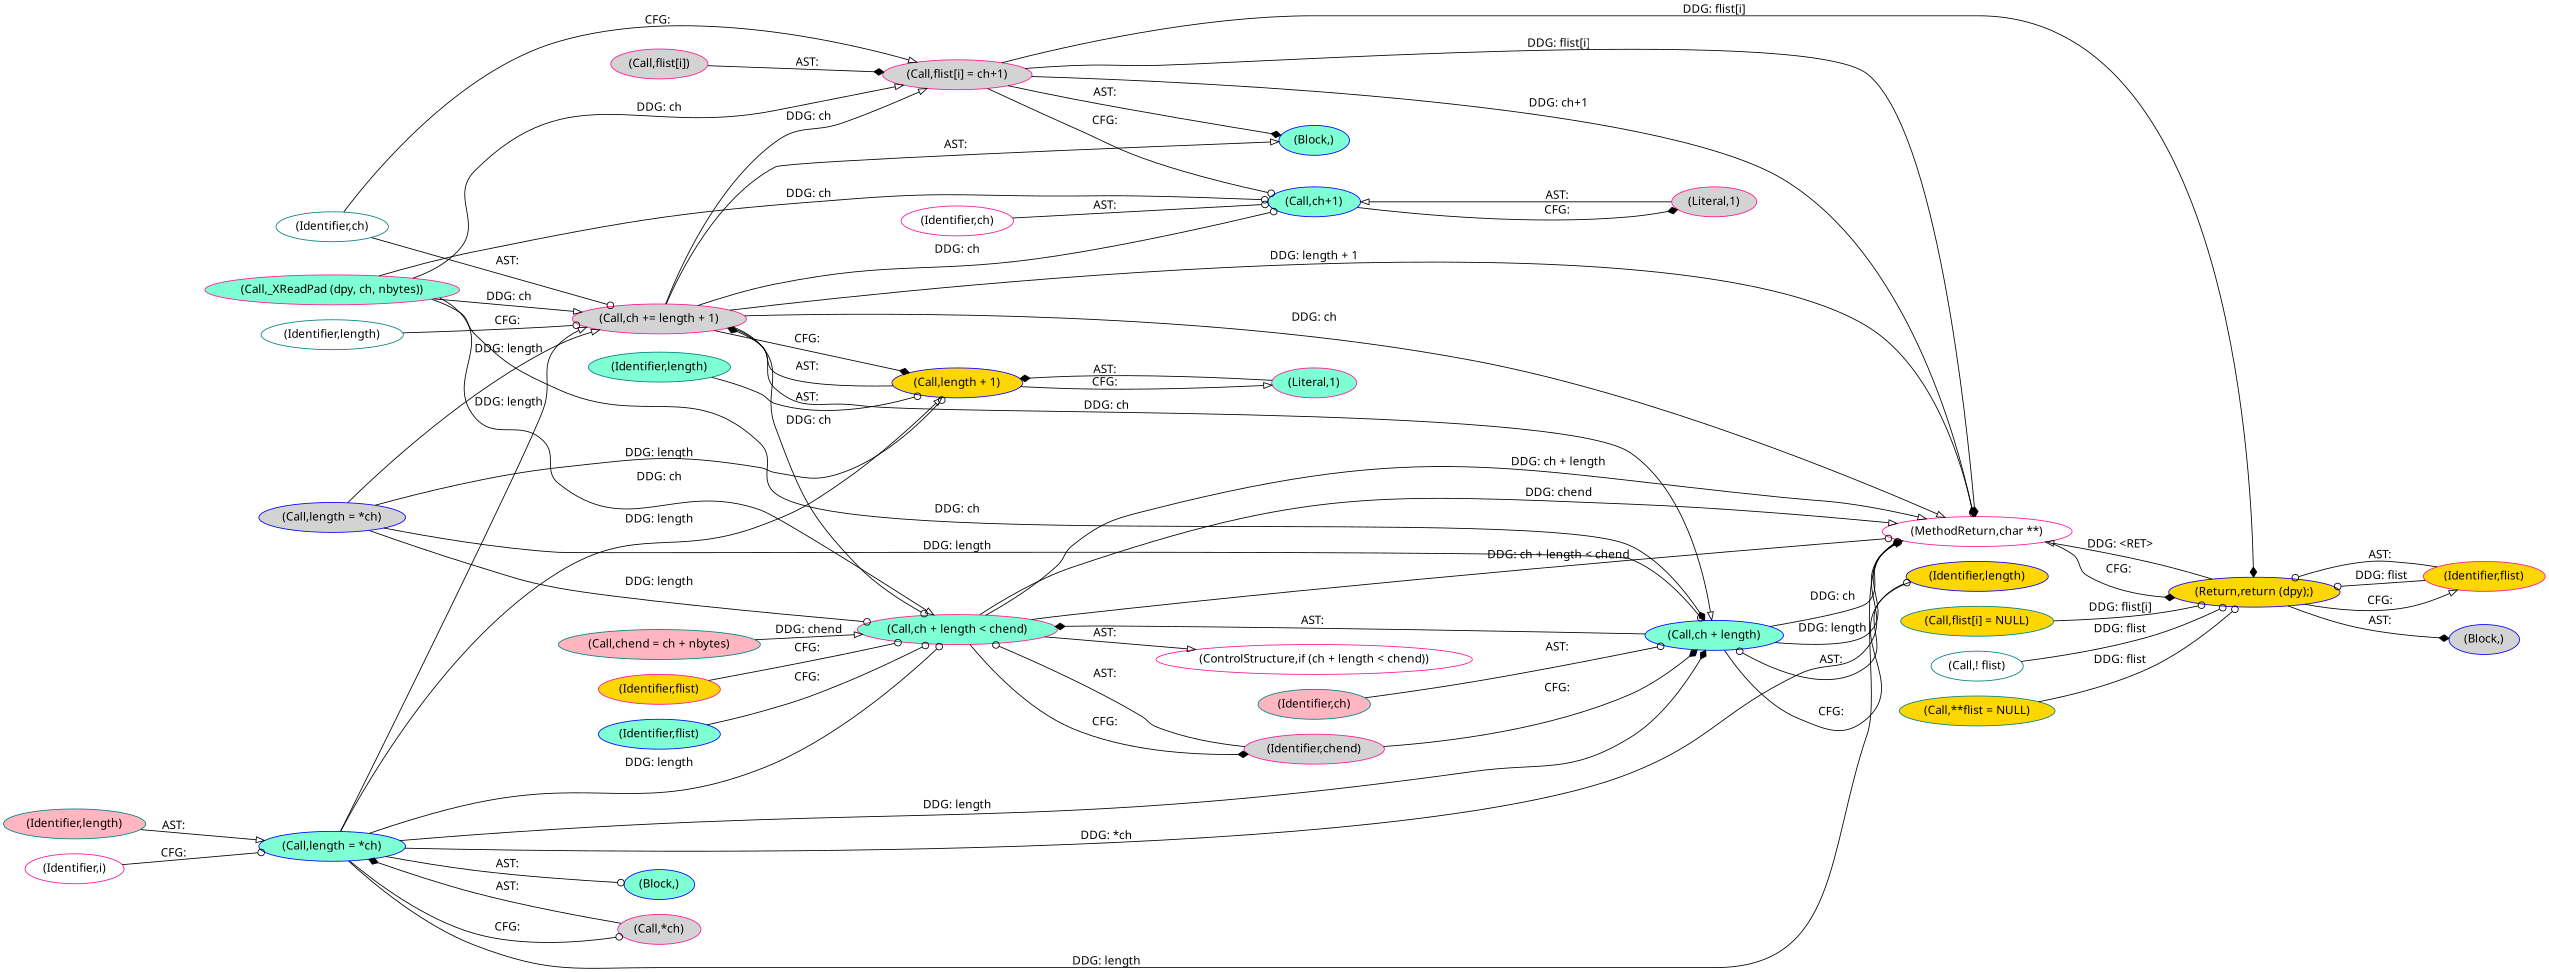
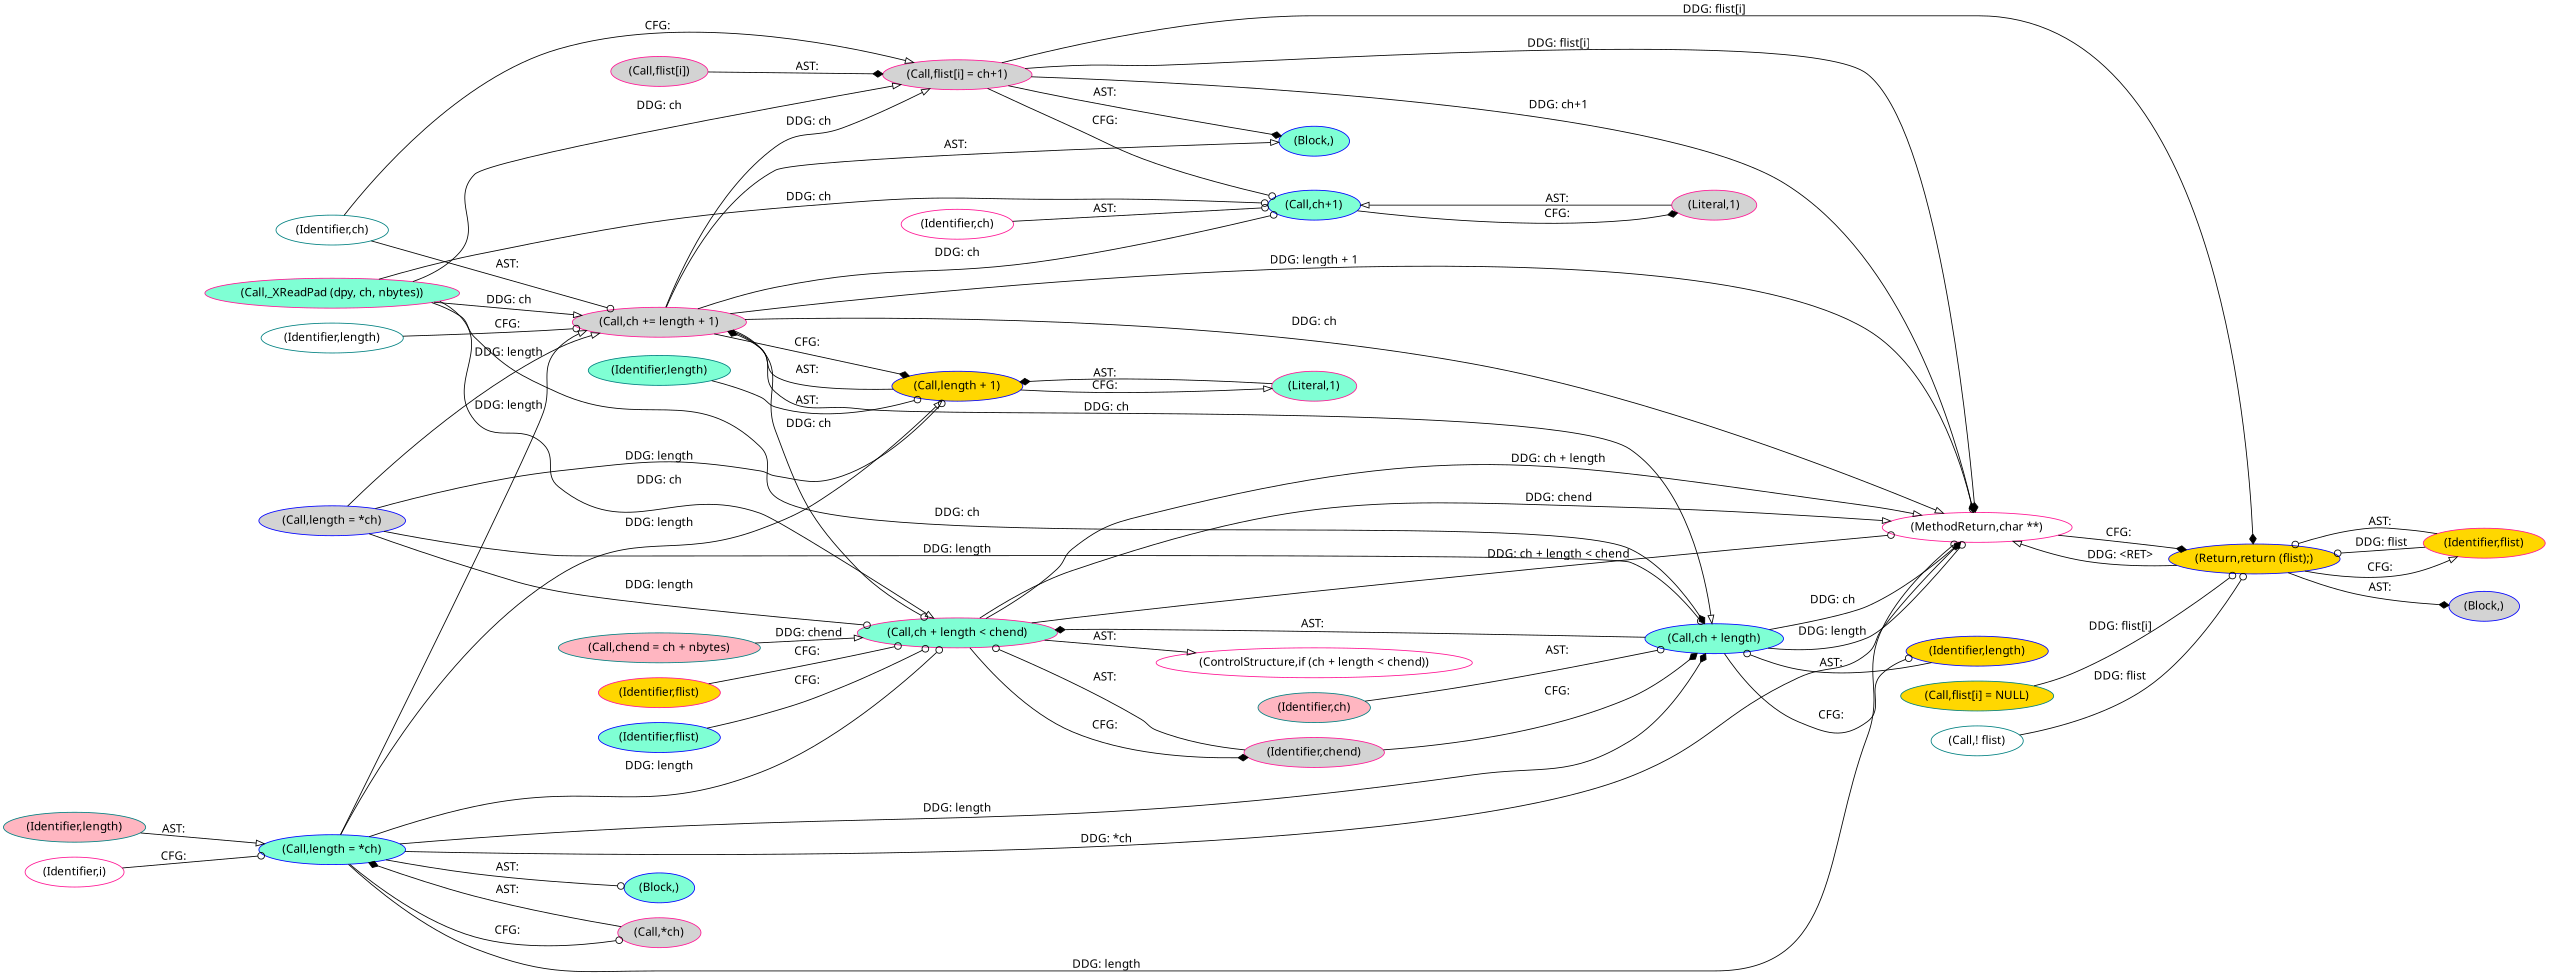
(2254, 592) -> (2254, 559)
(1977, 711) -> none
